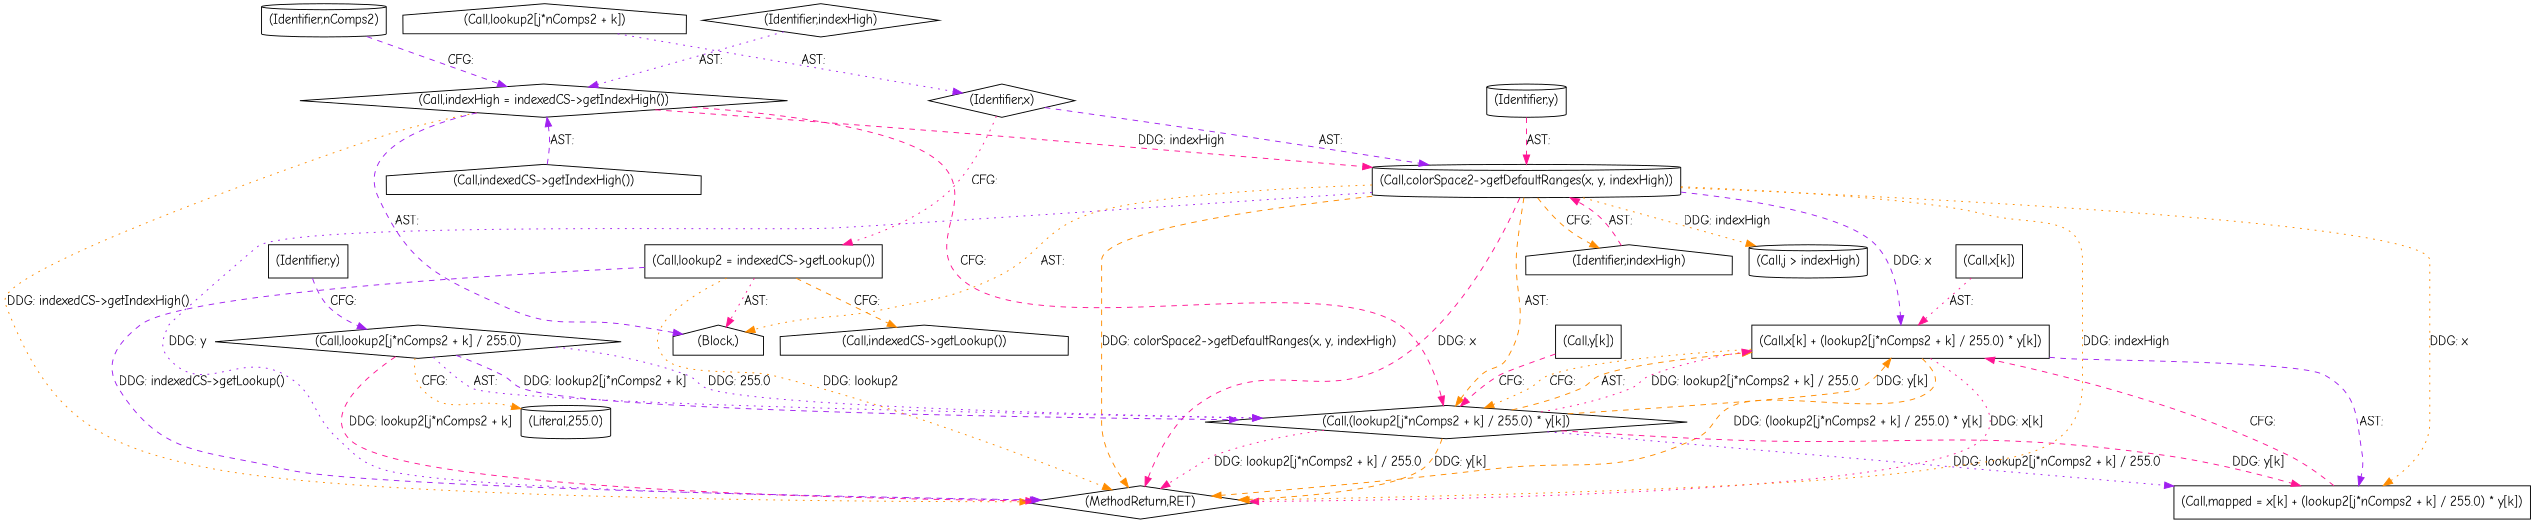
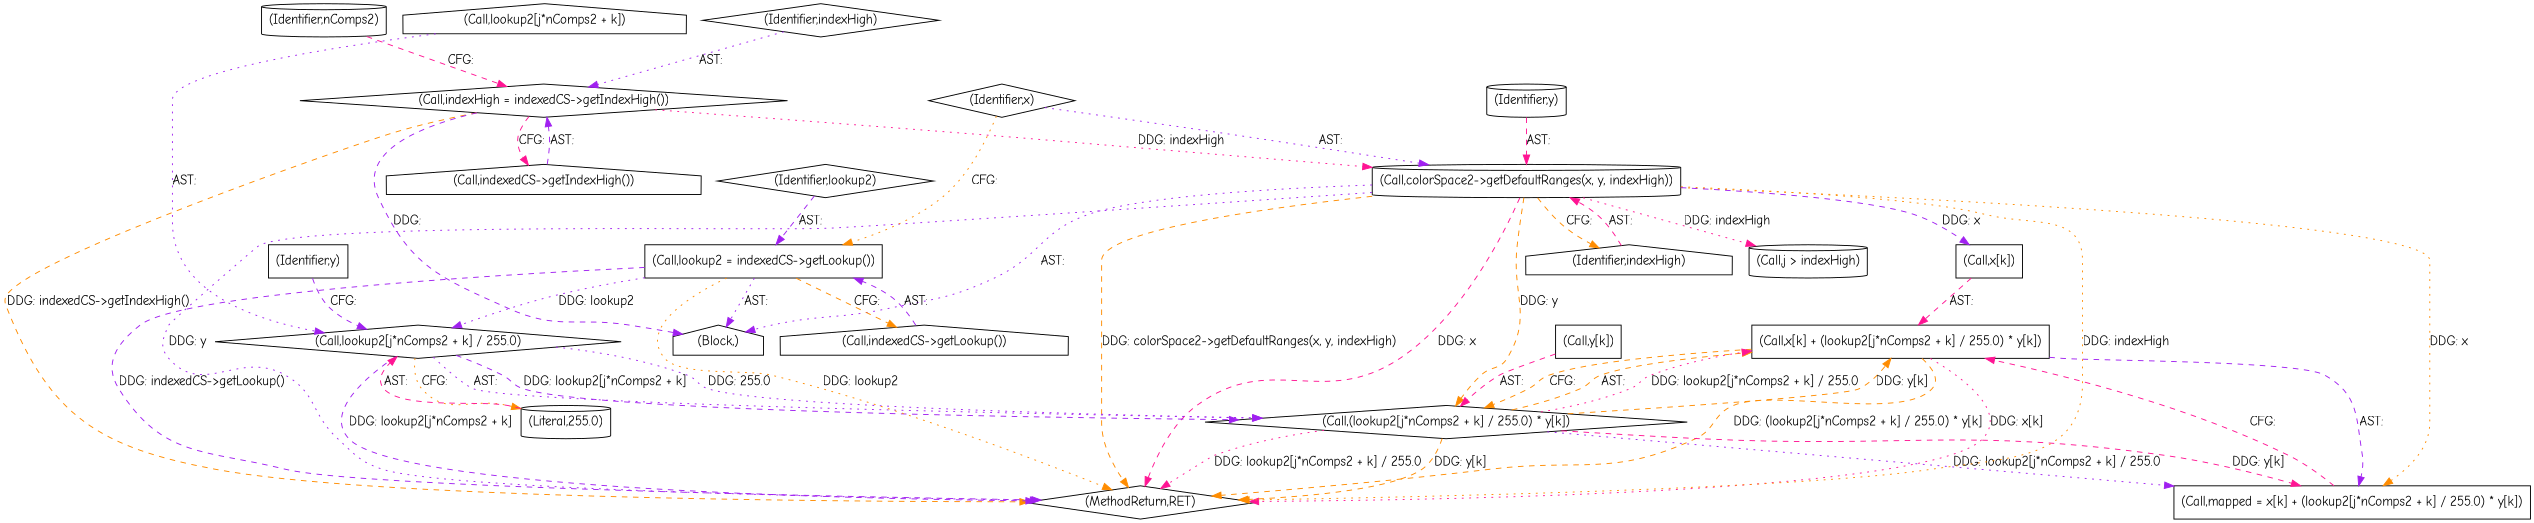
(432, 60) -> (432, 60)
(785, 63) -> (172, 120)
(1232, 135) -> (1232, 135)
(1009, 137) -> (1009, 137)
none -> (825, 181)
(941, 198) -> (941, 198)
(1819, 217) -> (1861, 203)
(1665, 220) -> (1665, 220)
(409, 221) -> (409, 221)
(1056, 232) -> (1056, 232)
none -> (552, 296)
(743, 298) -> (743, 298)
none -> (893, 298)
(1948, 298) -> (1948, 298)
(1539, 302) -> (1539, 302)
(1031, 303) -> (518, 136)
(1618, 361) -> (1618, 361)
(1514, 382) -> (1514, 382)
none -> (428, 402)
(218, 470) -> (218, 470)
(533, 480) -> (533, 480)
